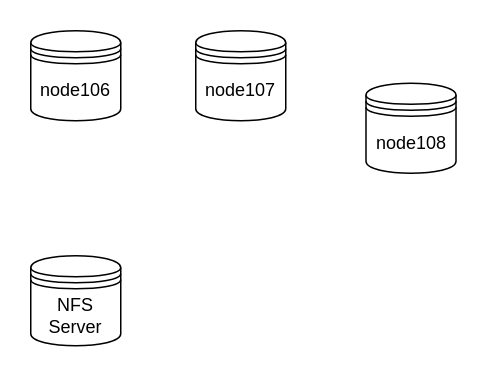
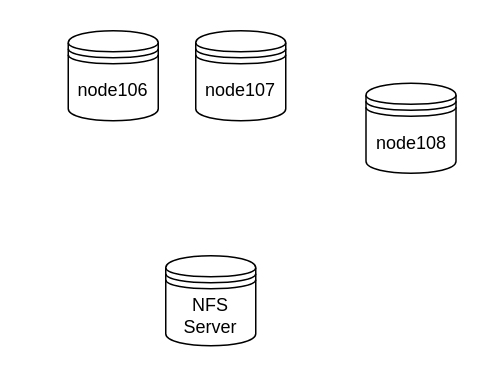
(76, 76) -> (113, 76)
(76, 301) -> (211, 301)
